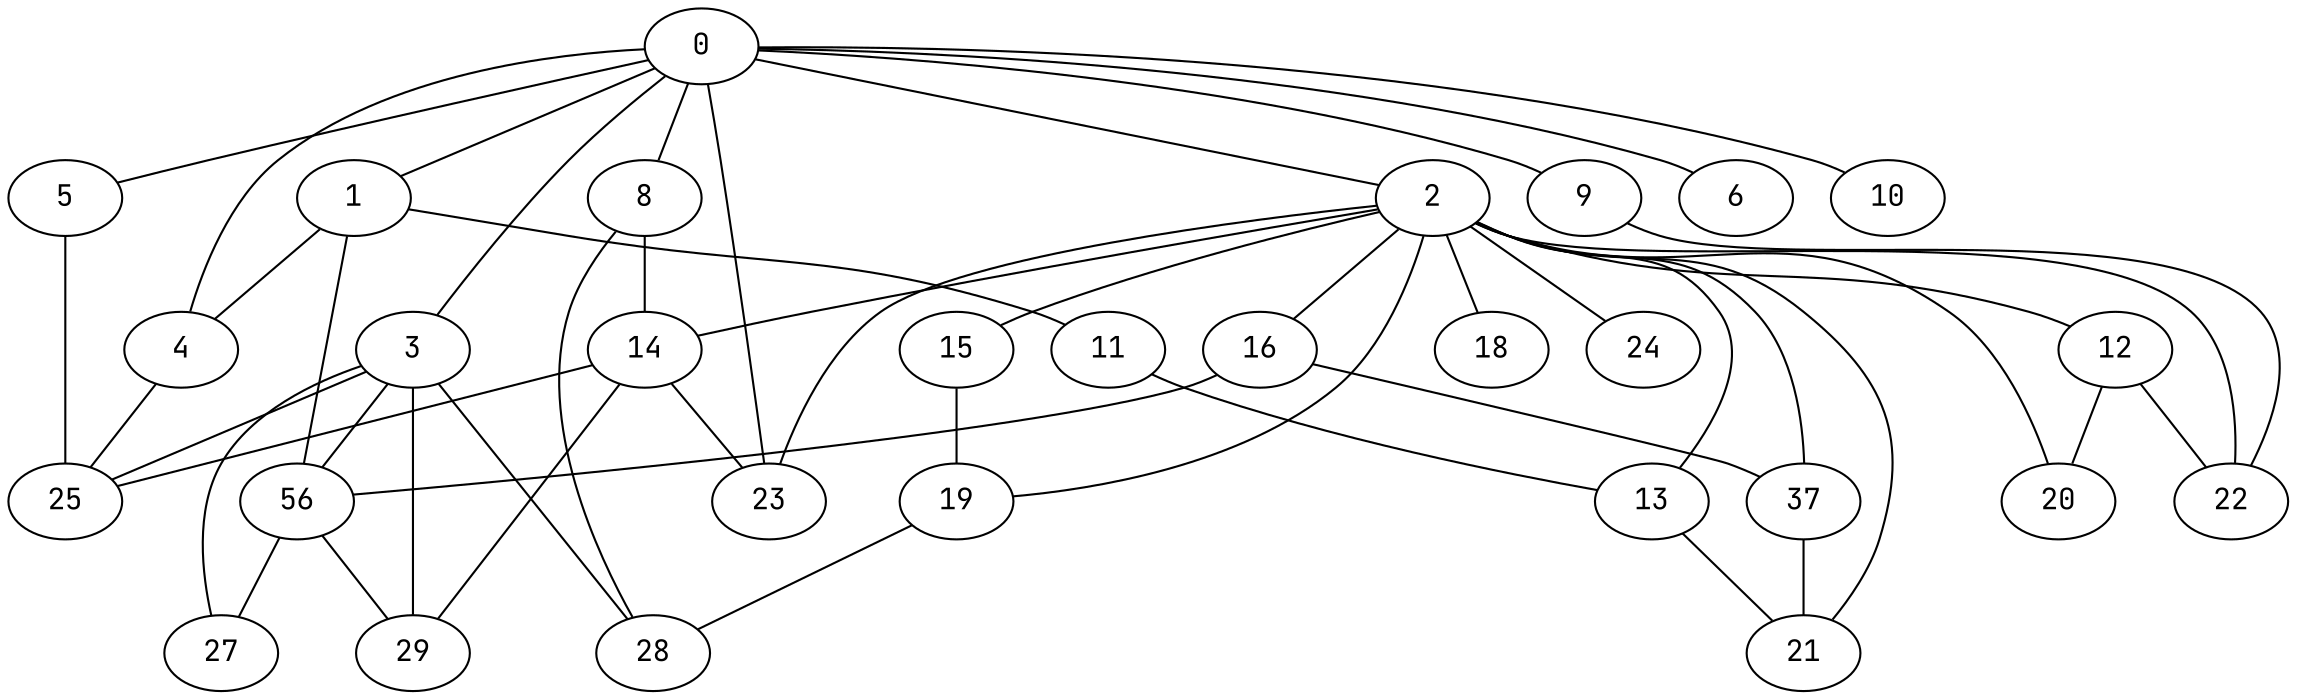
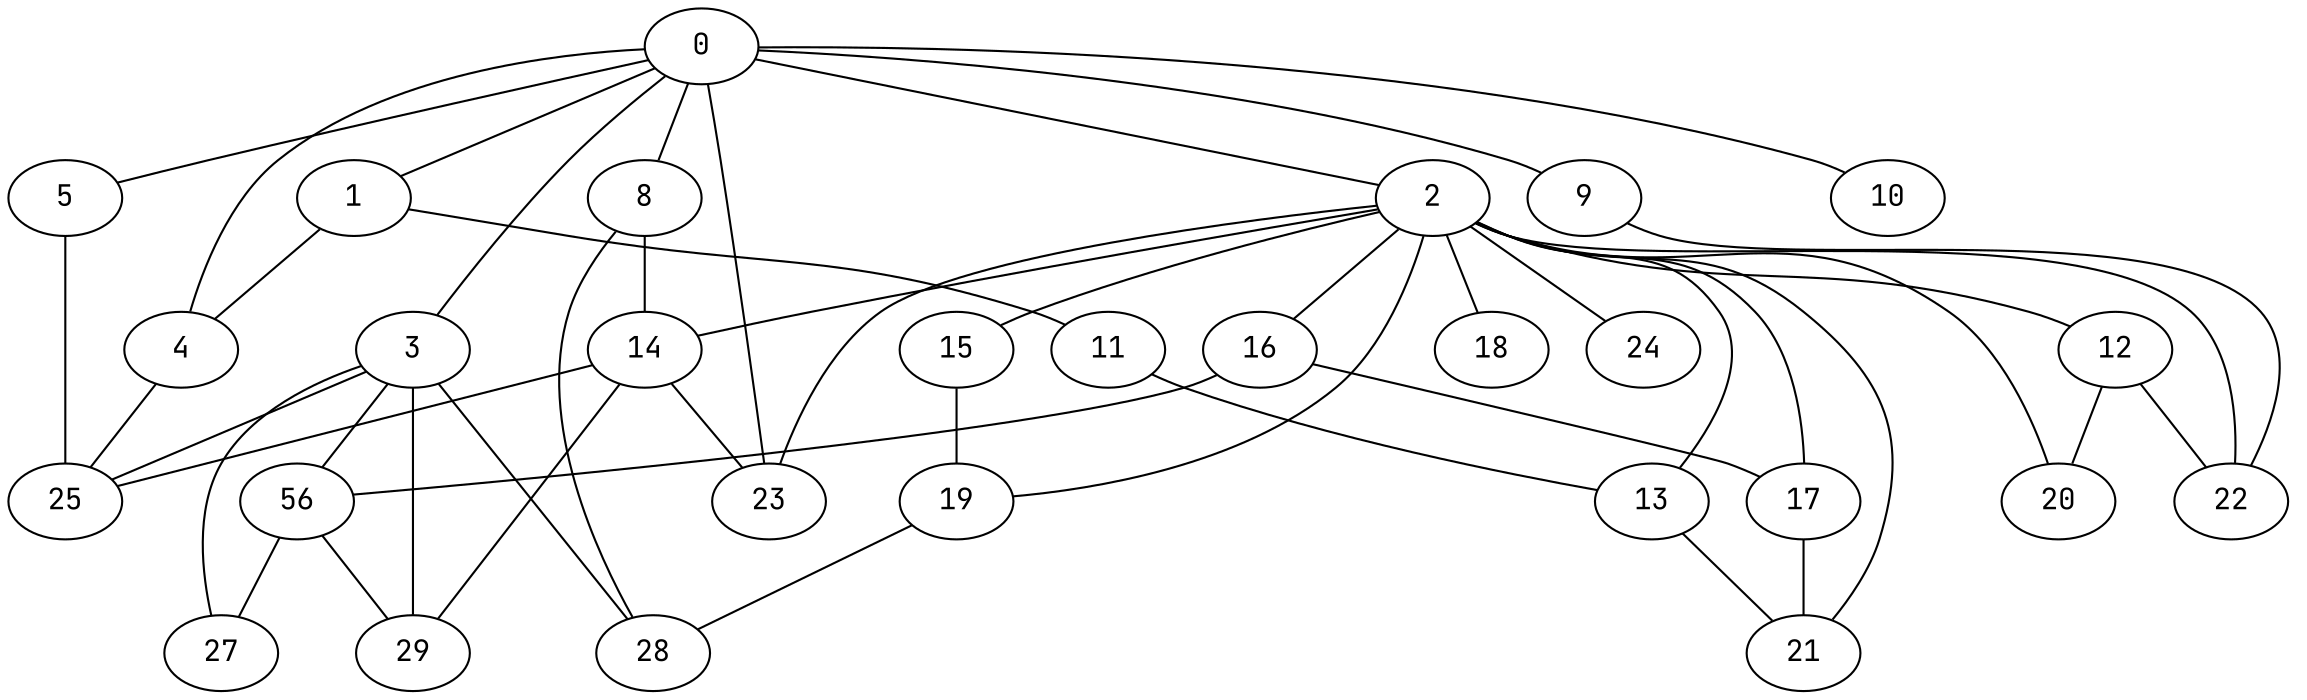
(1736, 198) -> none
(326, 350) -> none
(1804, 501) -> (1804, 501)
